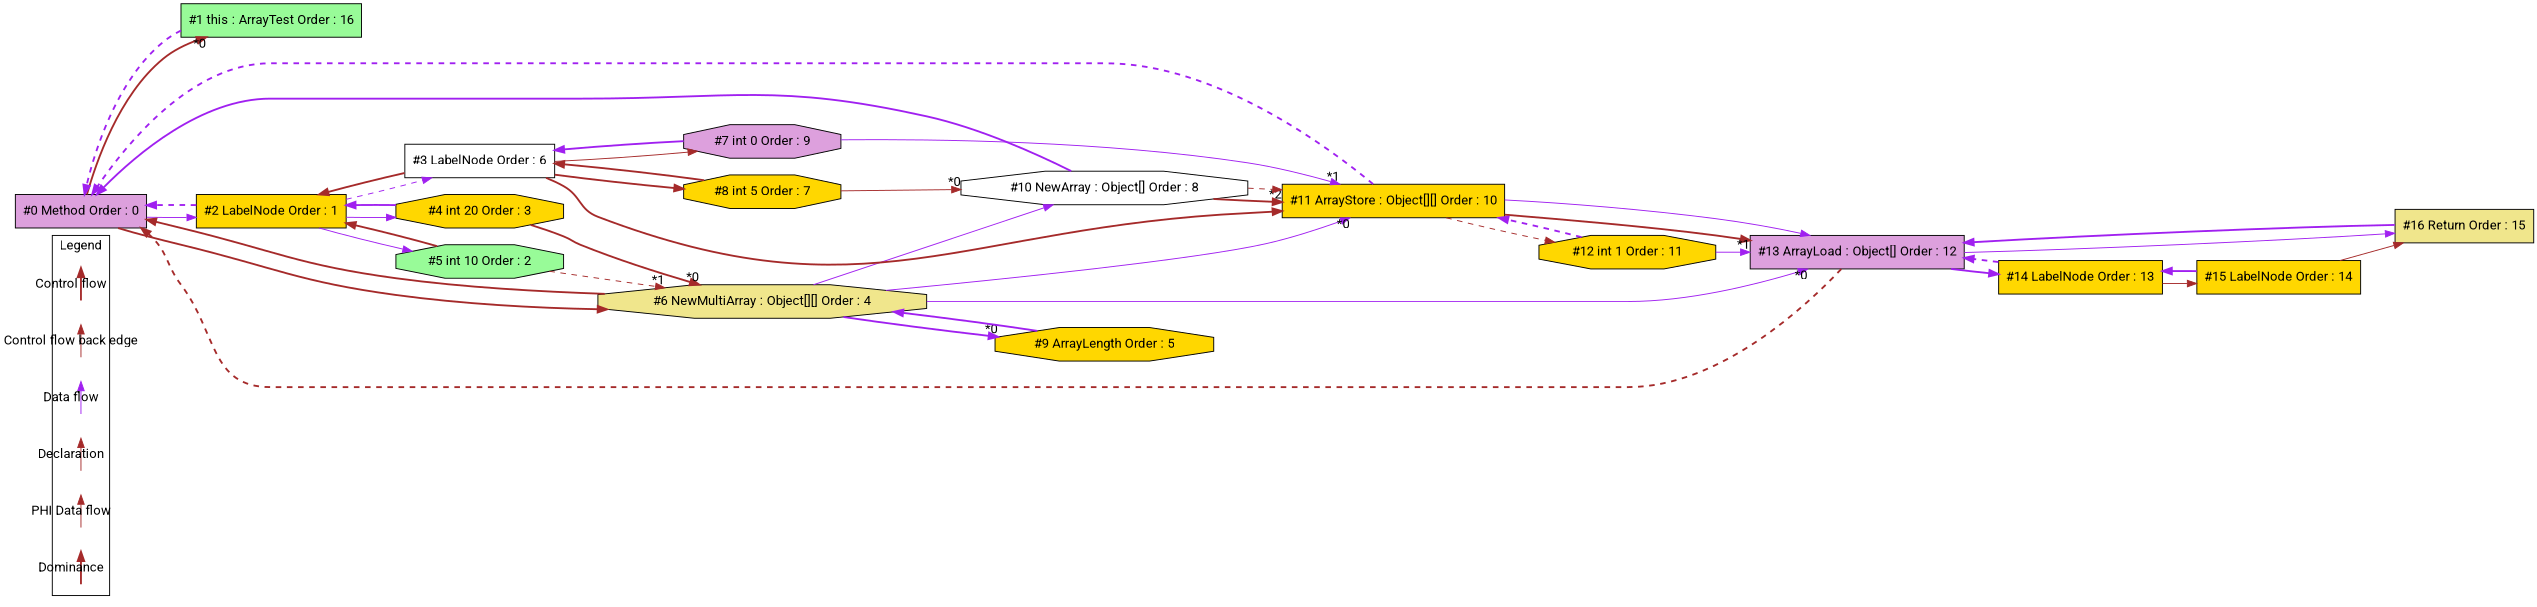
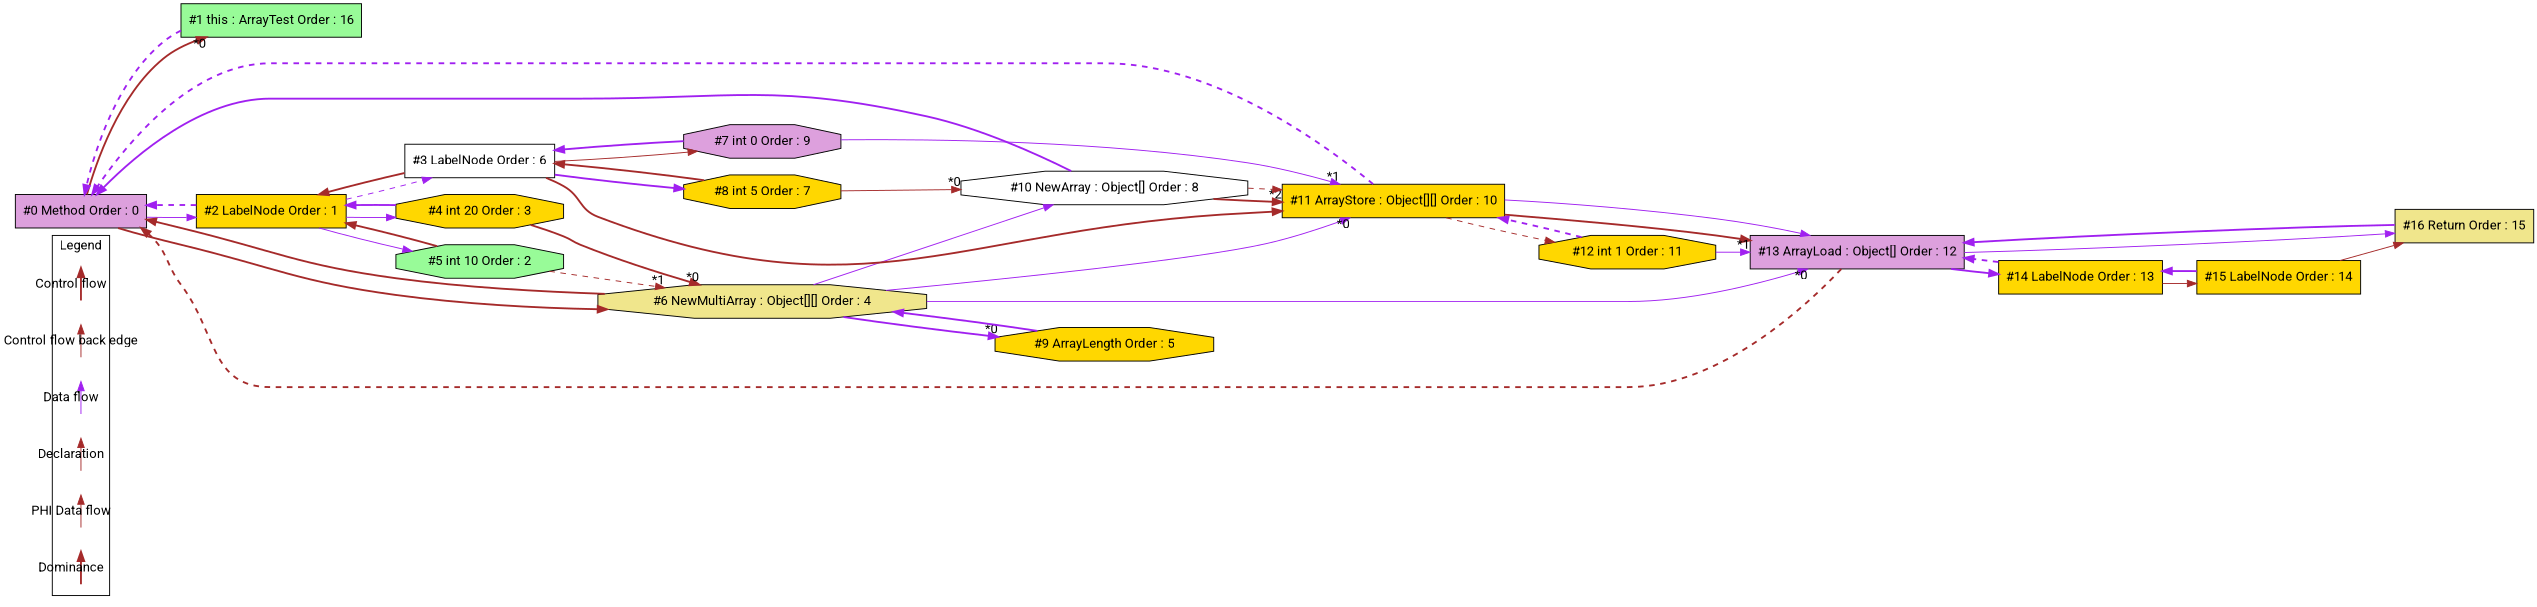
(614, 182) -> (614, 182)
